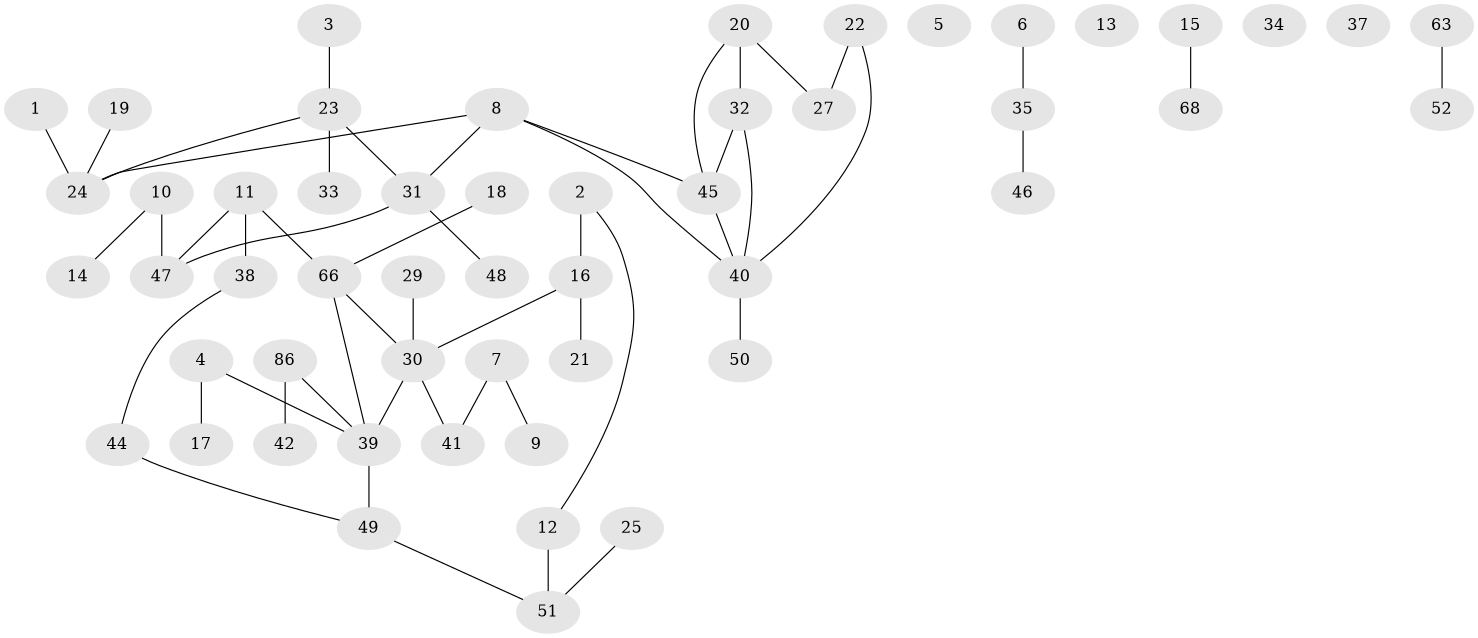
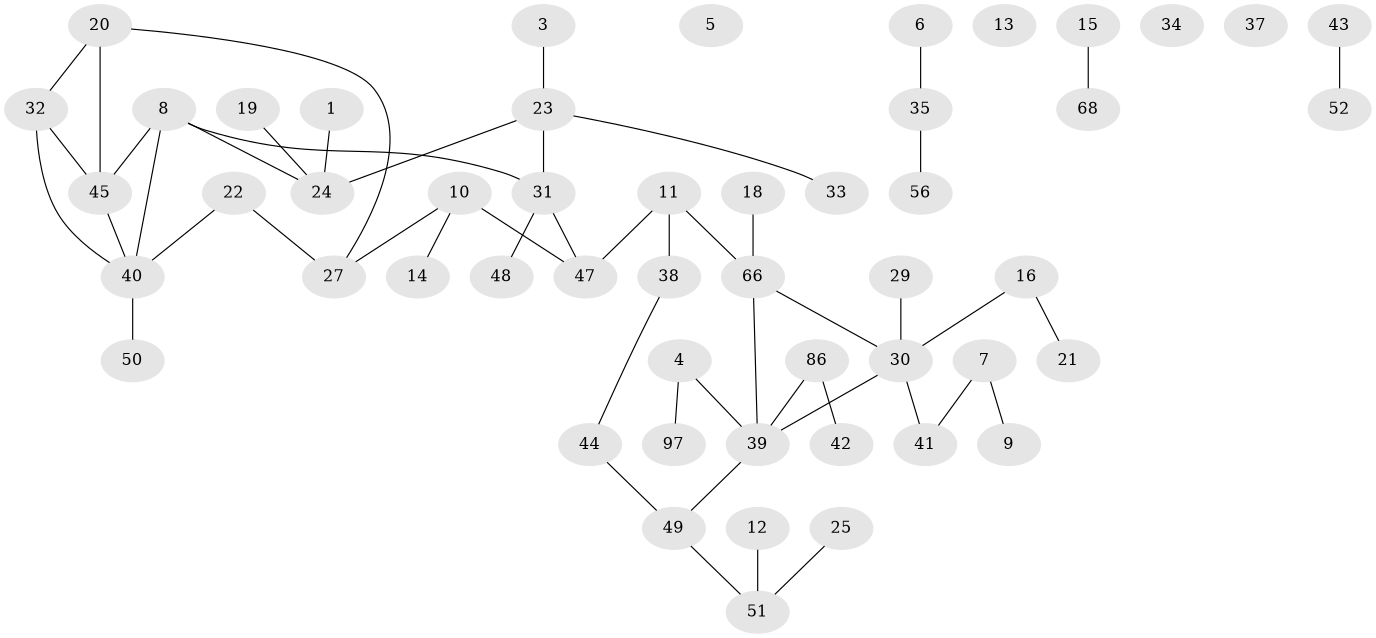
(1442, 26) -> (1340, 26)
(581, 193) -> none
(1023, 193) -> (921, 193)
none -> (397, 235)
(201, 445) -> (674, 445)
